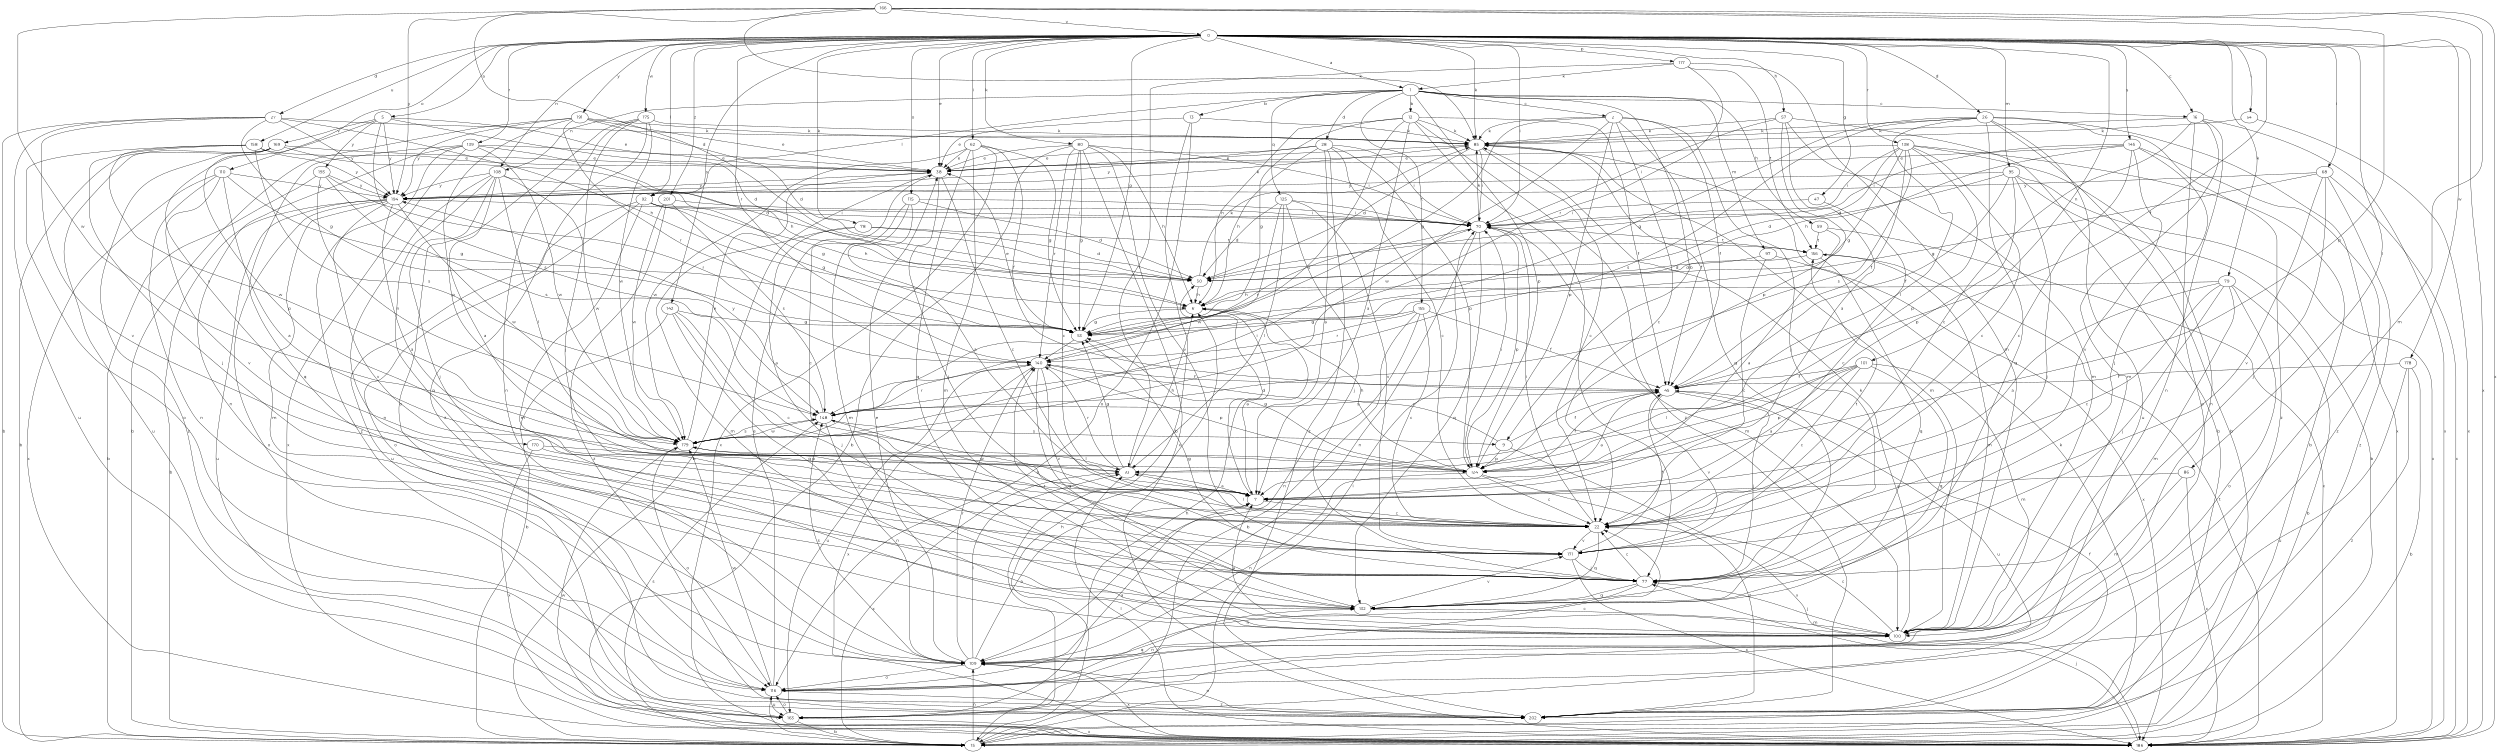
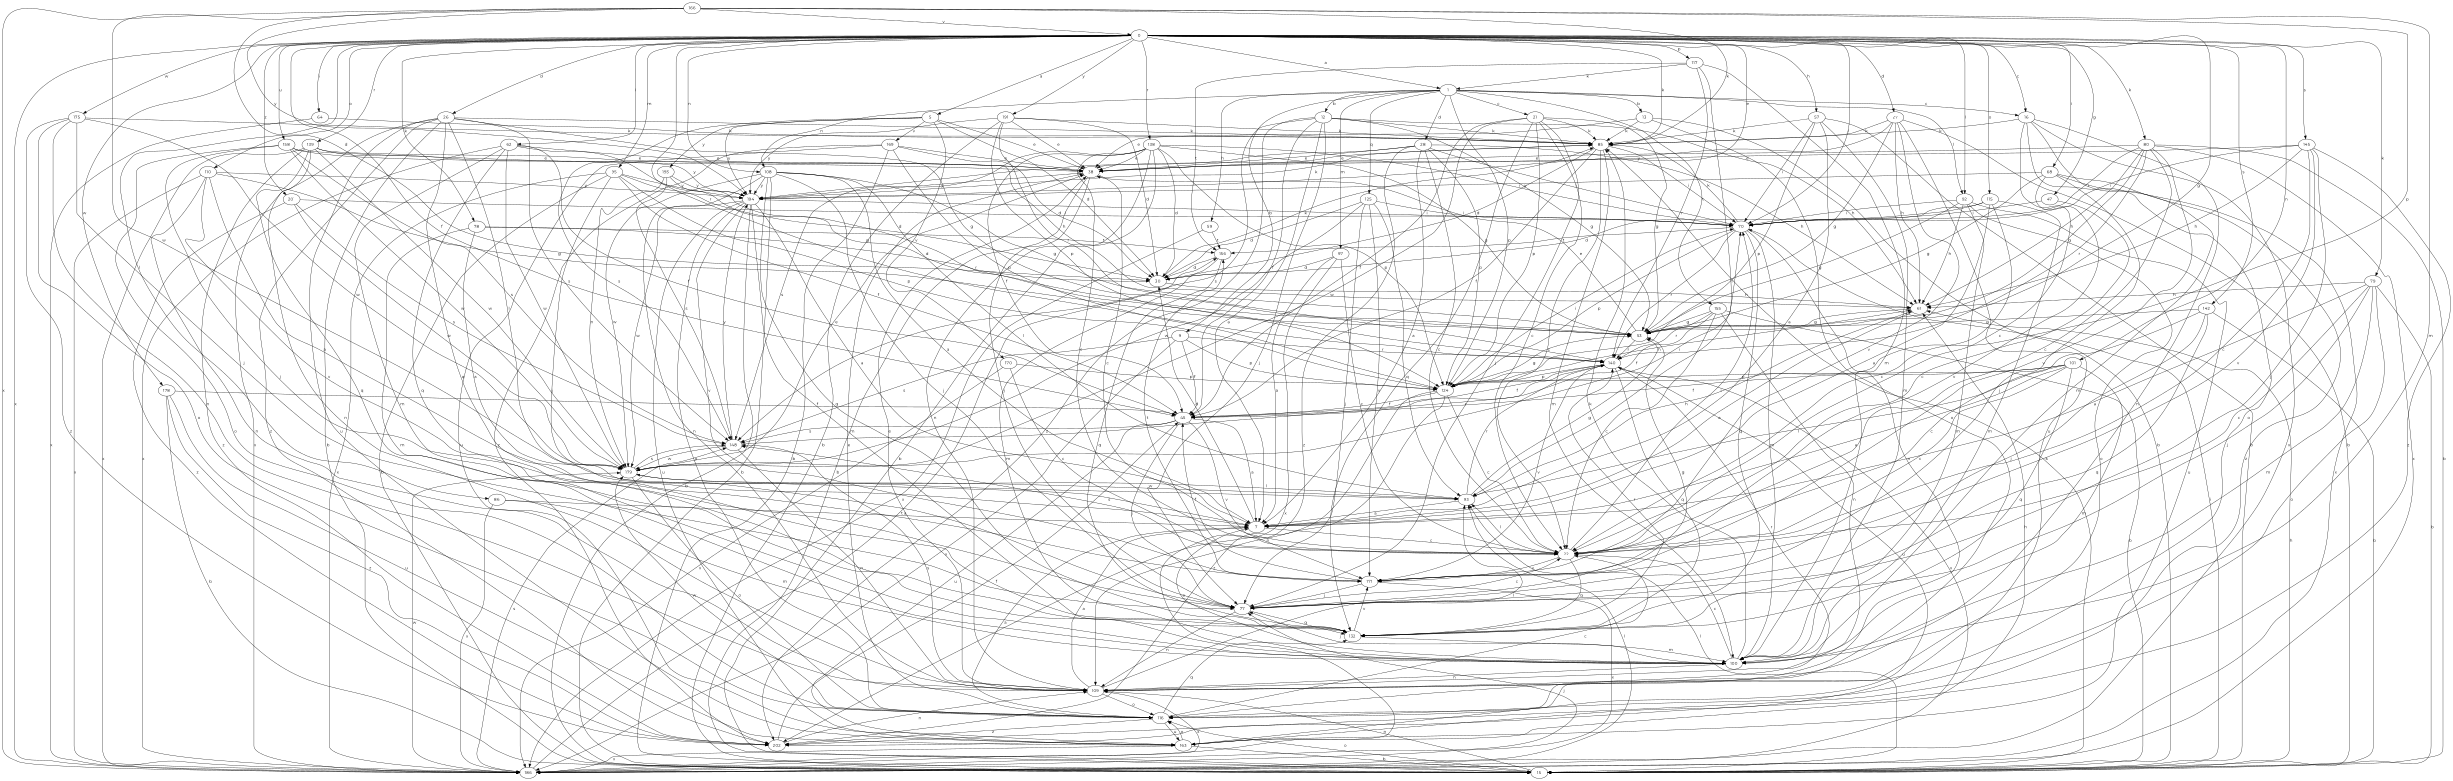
(1162, 436) -> (953, 369)
(1625, 457) -> (1274, 380)
(874, 609) -> (1700, 636)
(107, 712) -> (590, 736)
